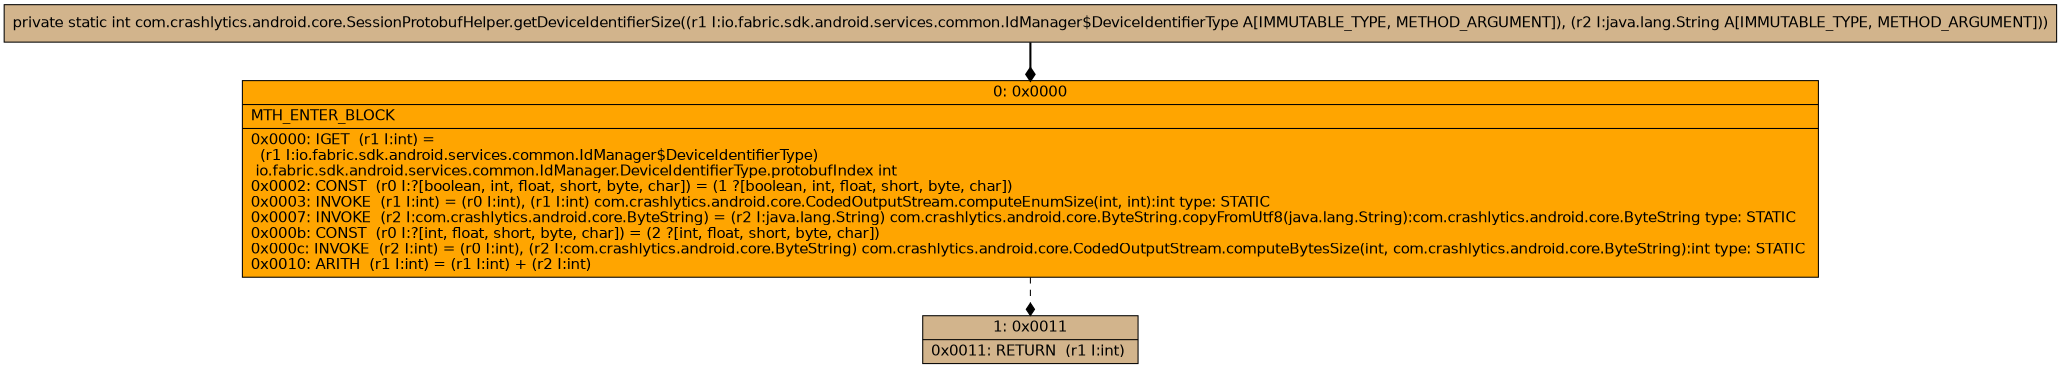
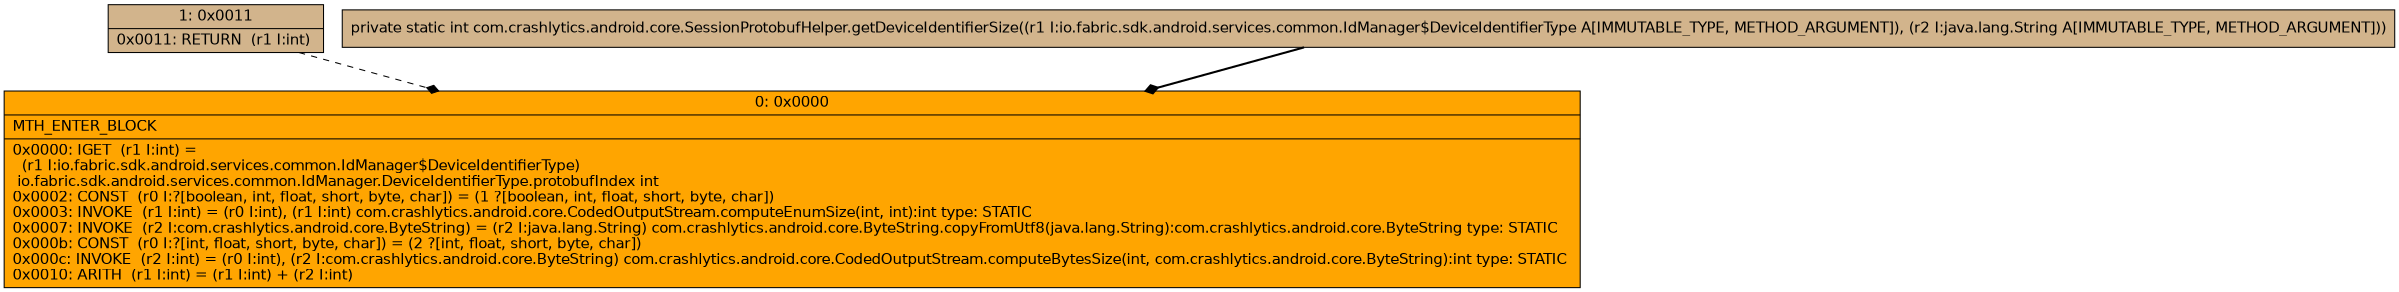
(1030, 290) -> (363, 70)
